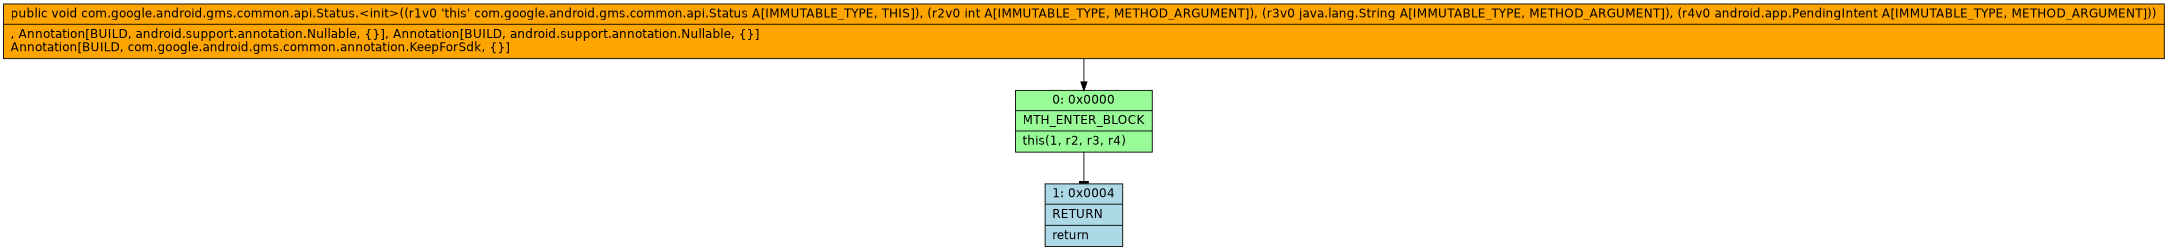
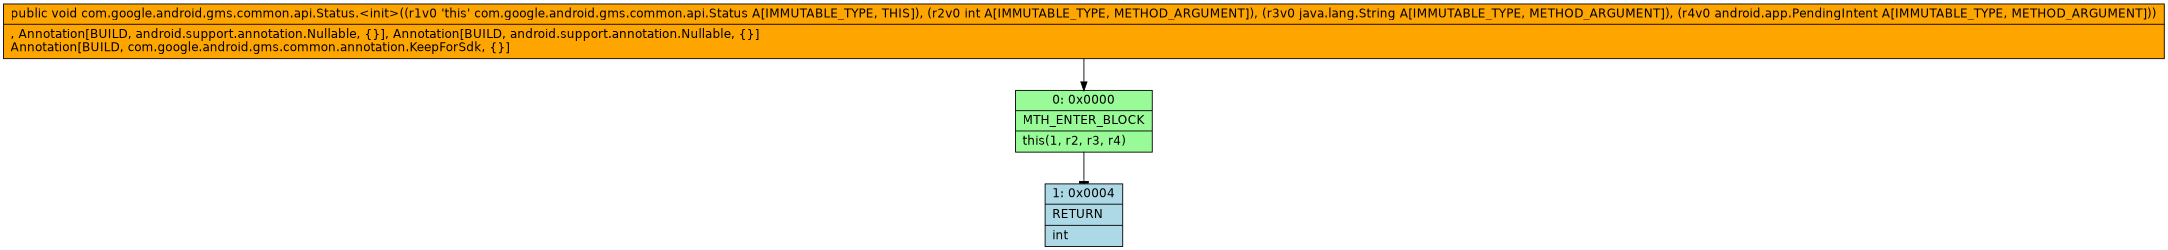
(1071, 235) -> (1061, 235)
